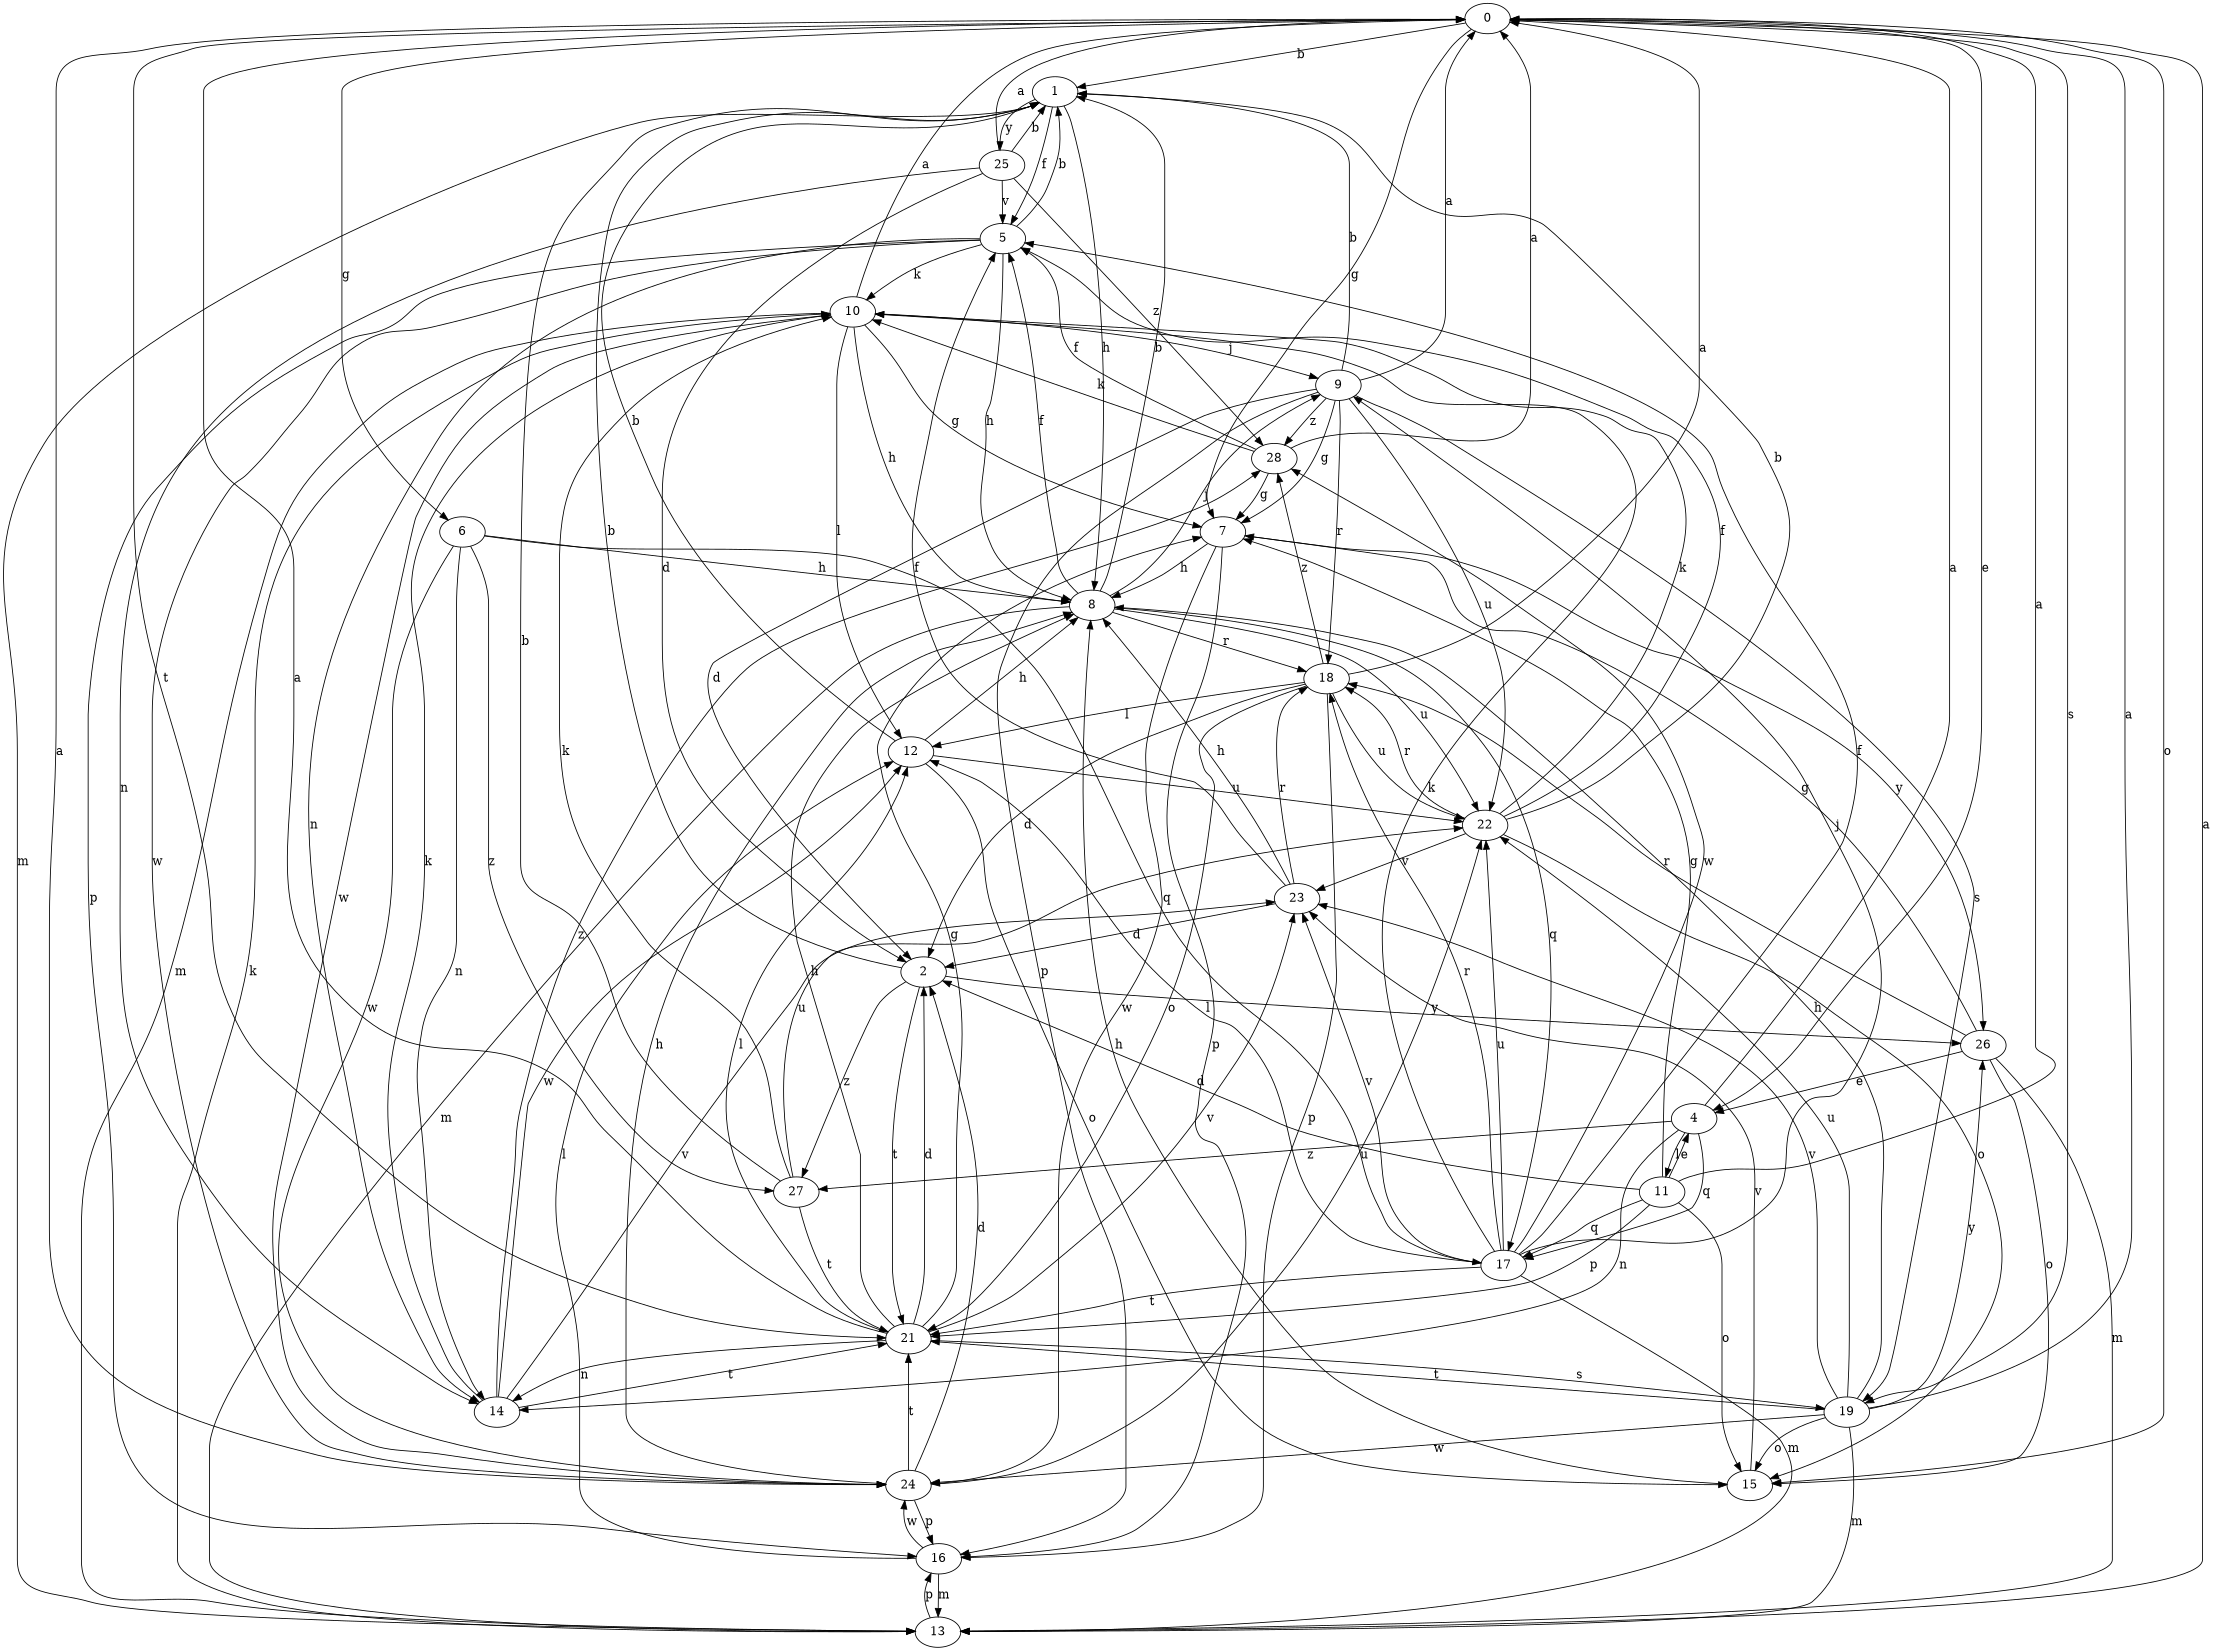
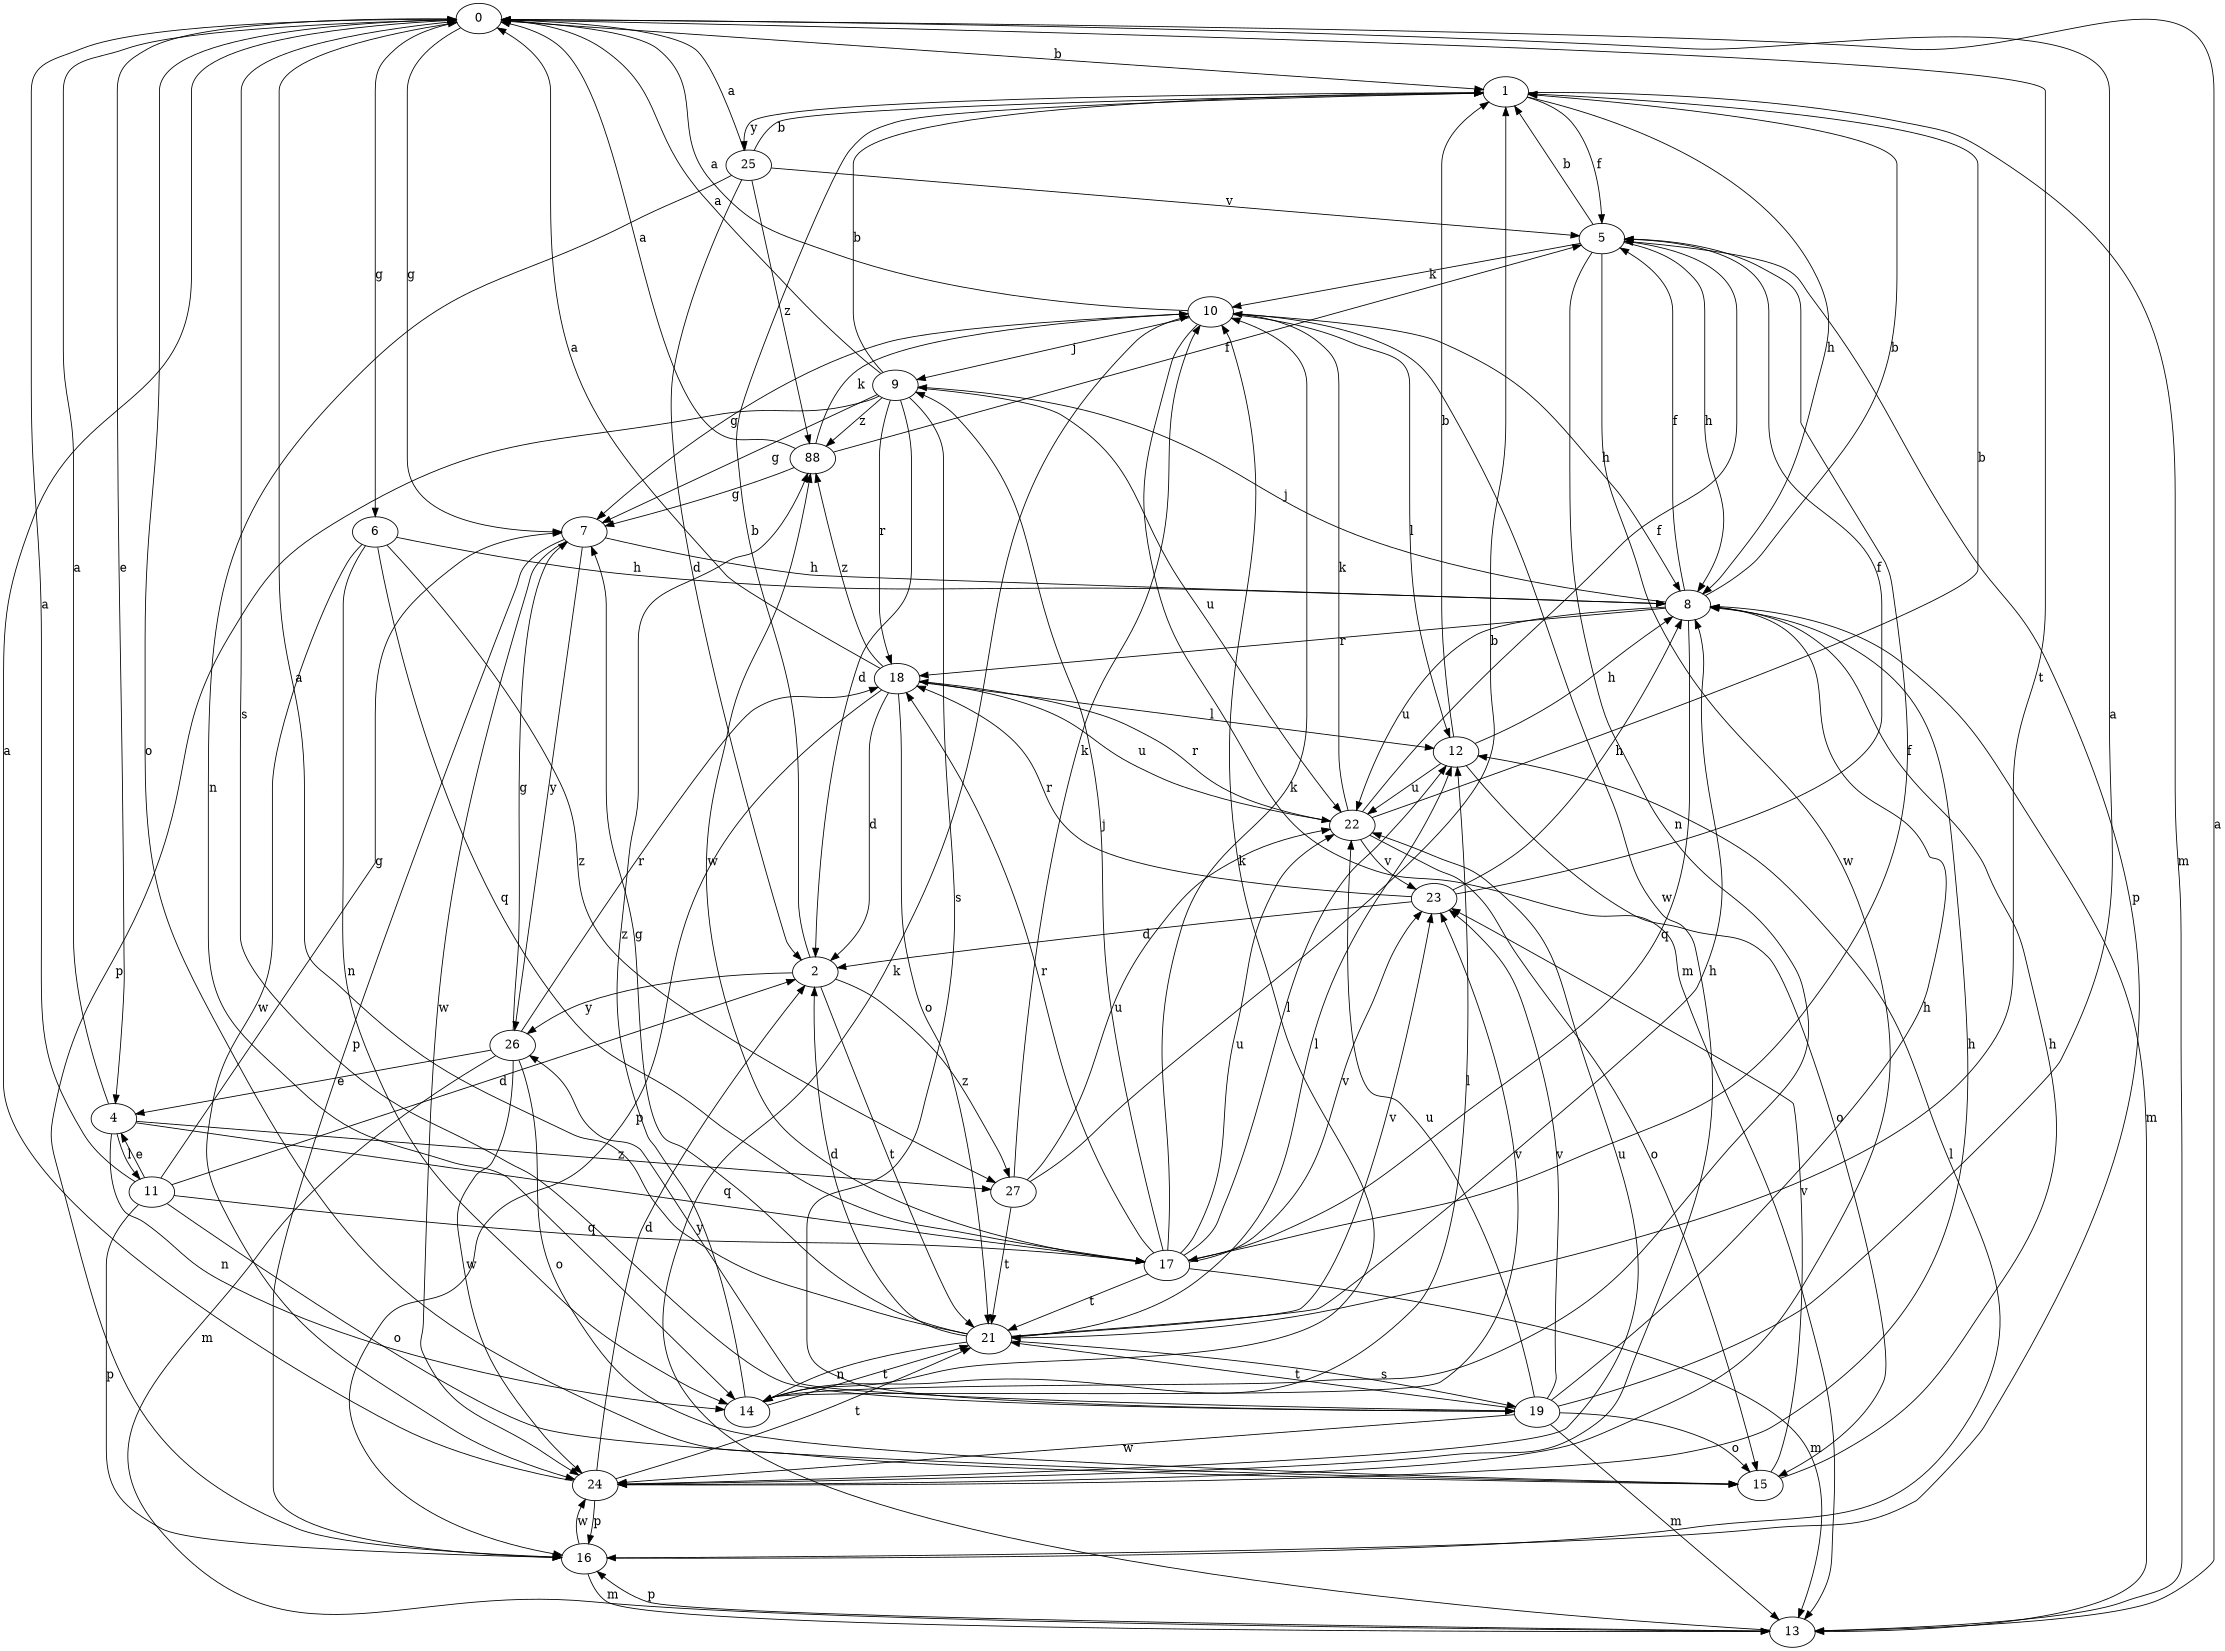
(1274, 459) -> (813, 459)
(549, 1082) -> (1468, 1082)
none -> (463, 1262)
(1307, 1309) -> (179, 1534)
